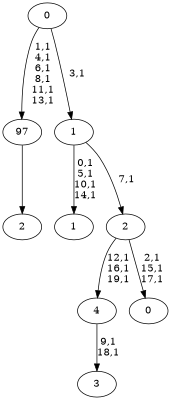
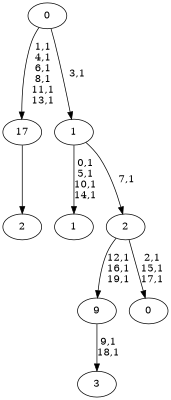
(22, 132) -> (22, 132)
(97, 311) -> (97, 311)
